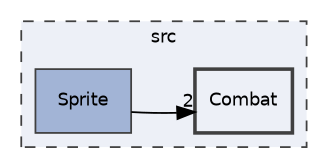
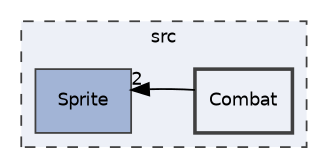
(154, 113) -> (172, 89)
